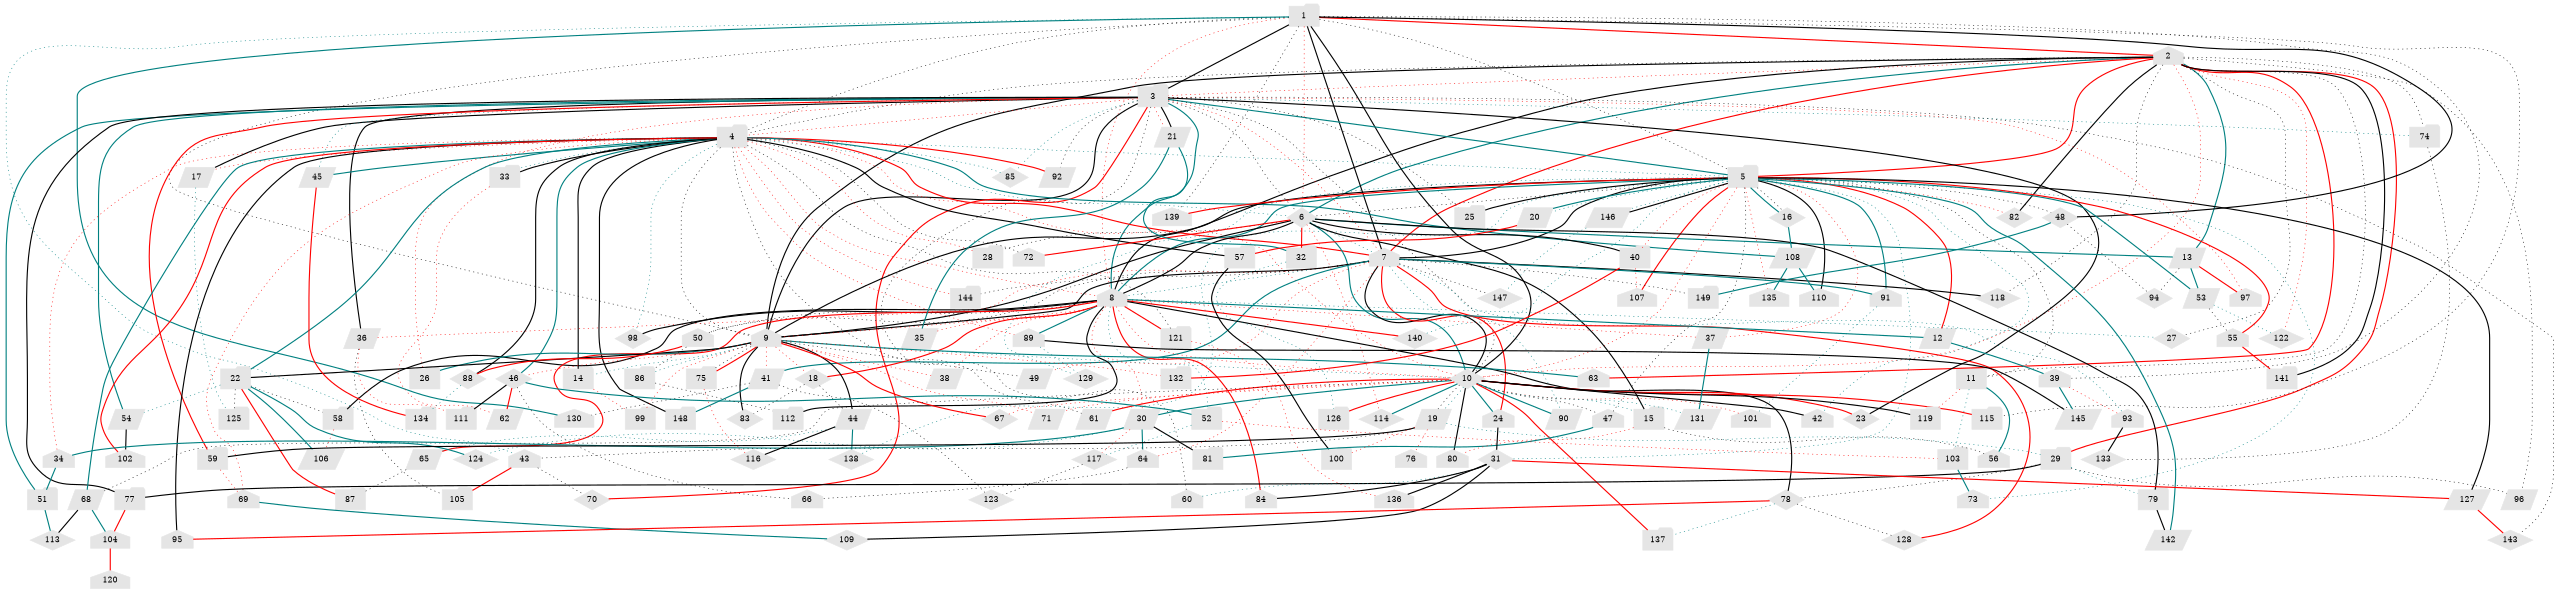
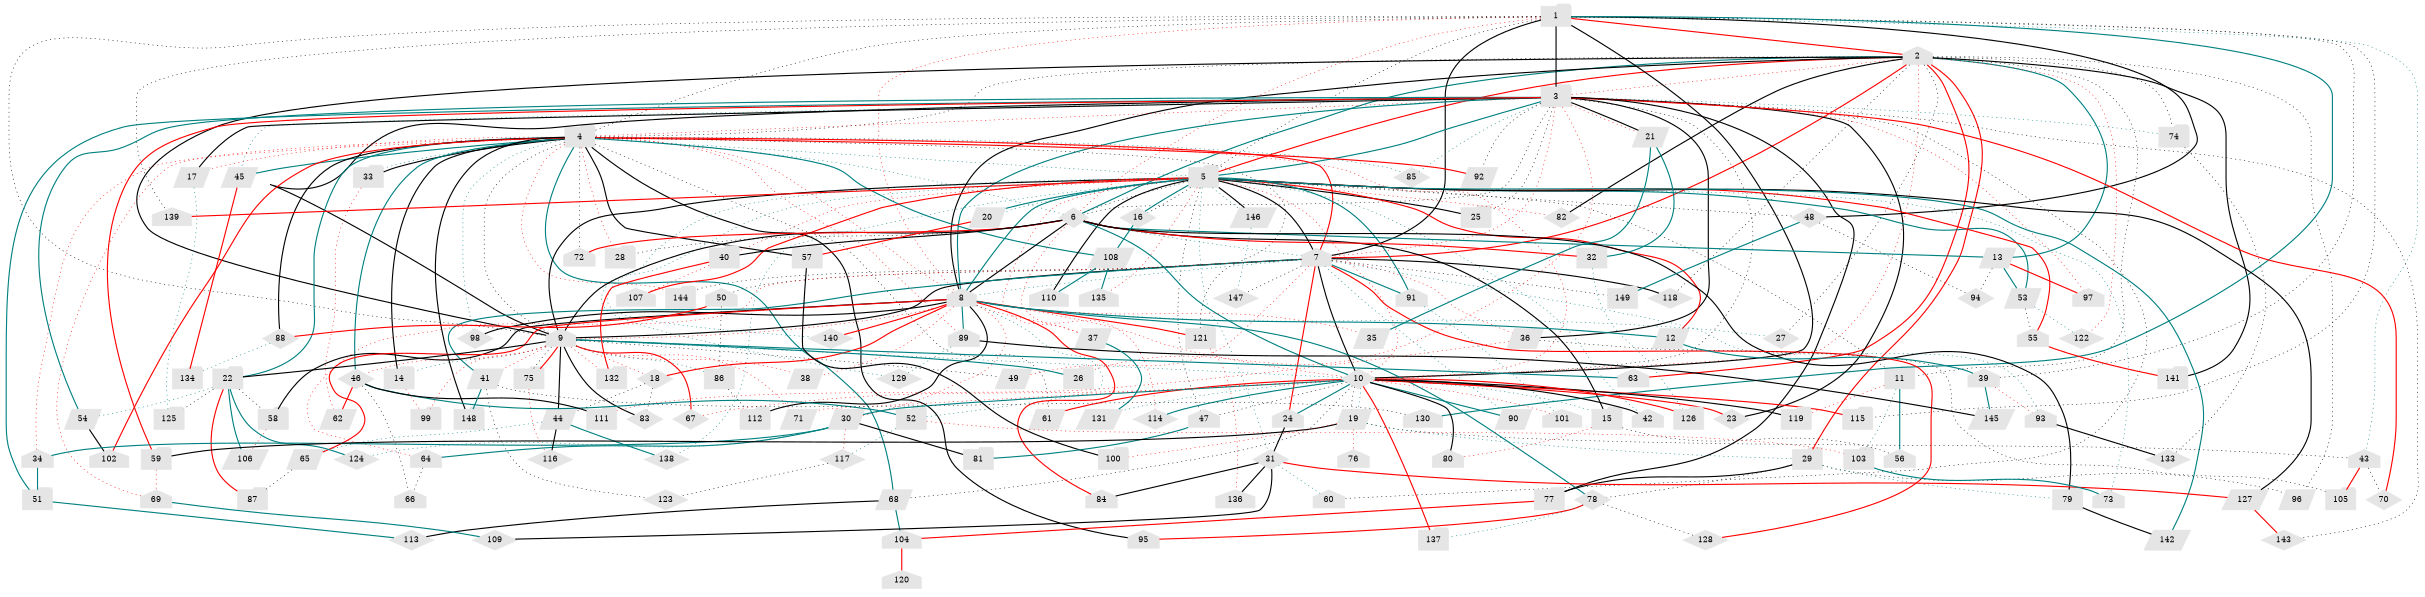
(902, 312) -> none
(1458, 362) -> (1284, 337)
